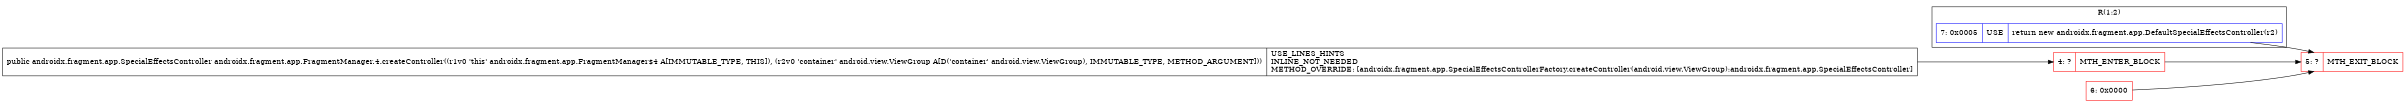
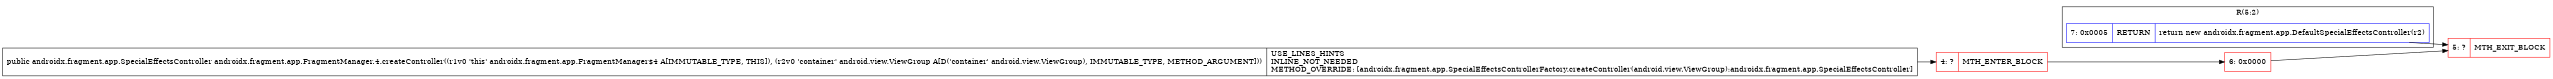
(2109, 13) -> (2248, 13)
(1995, 33) -> (2134, 33)
(2230, 62) -> (2133, 62)
